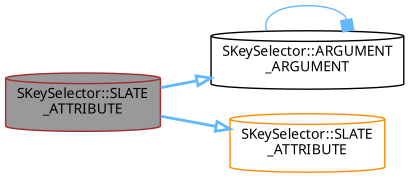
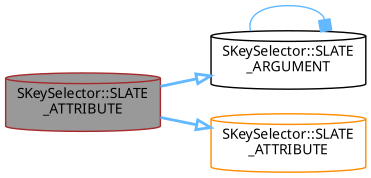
(307, 60) -> (288, 60)
